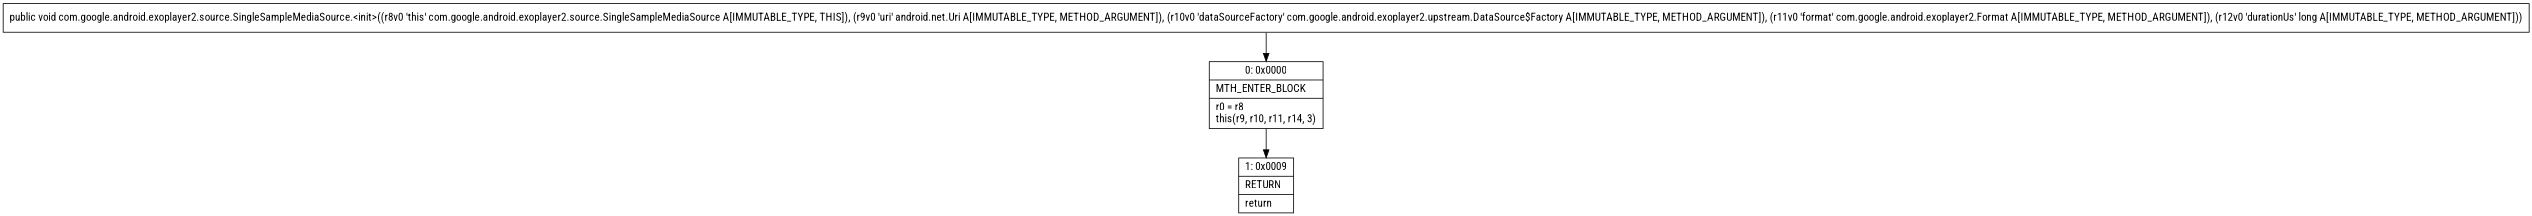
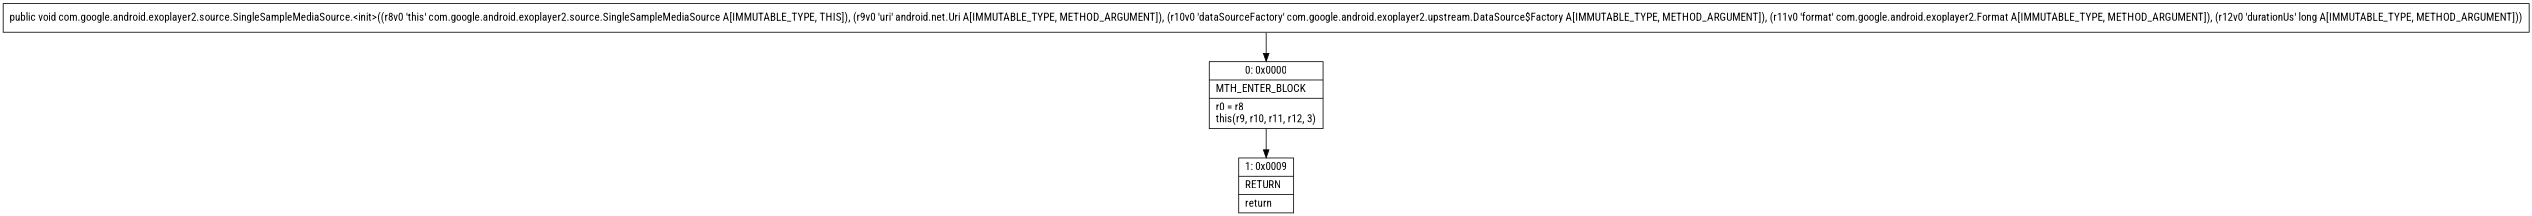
(1266, 119) -> (1266, 119)
